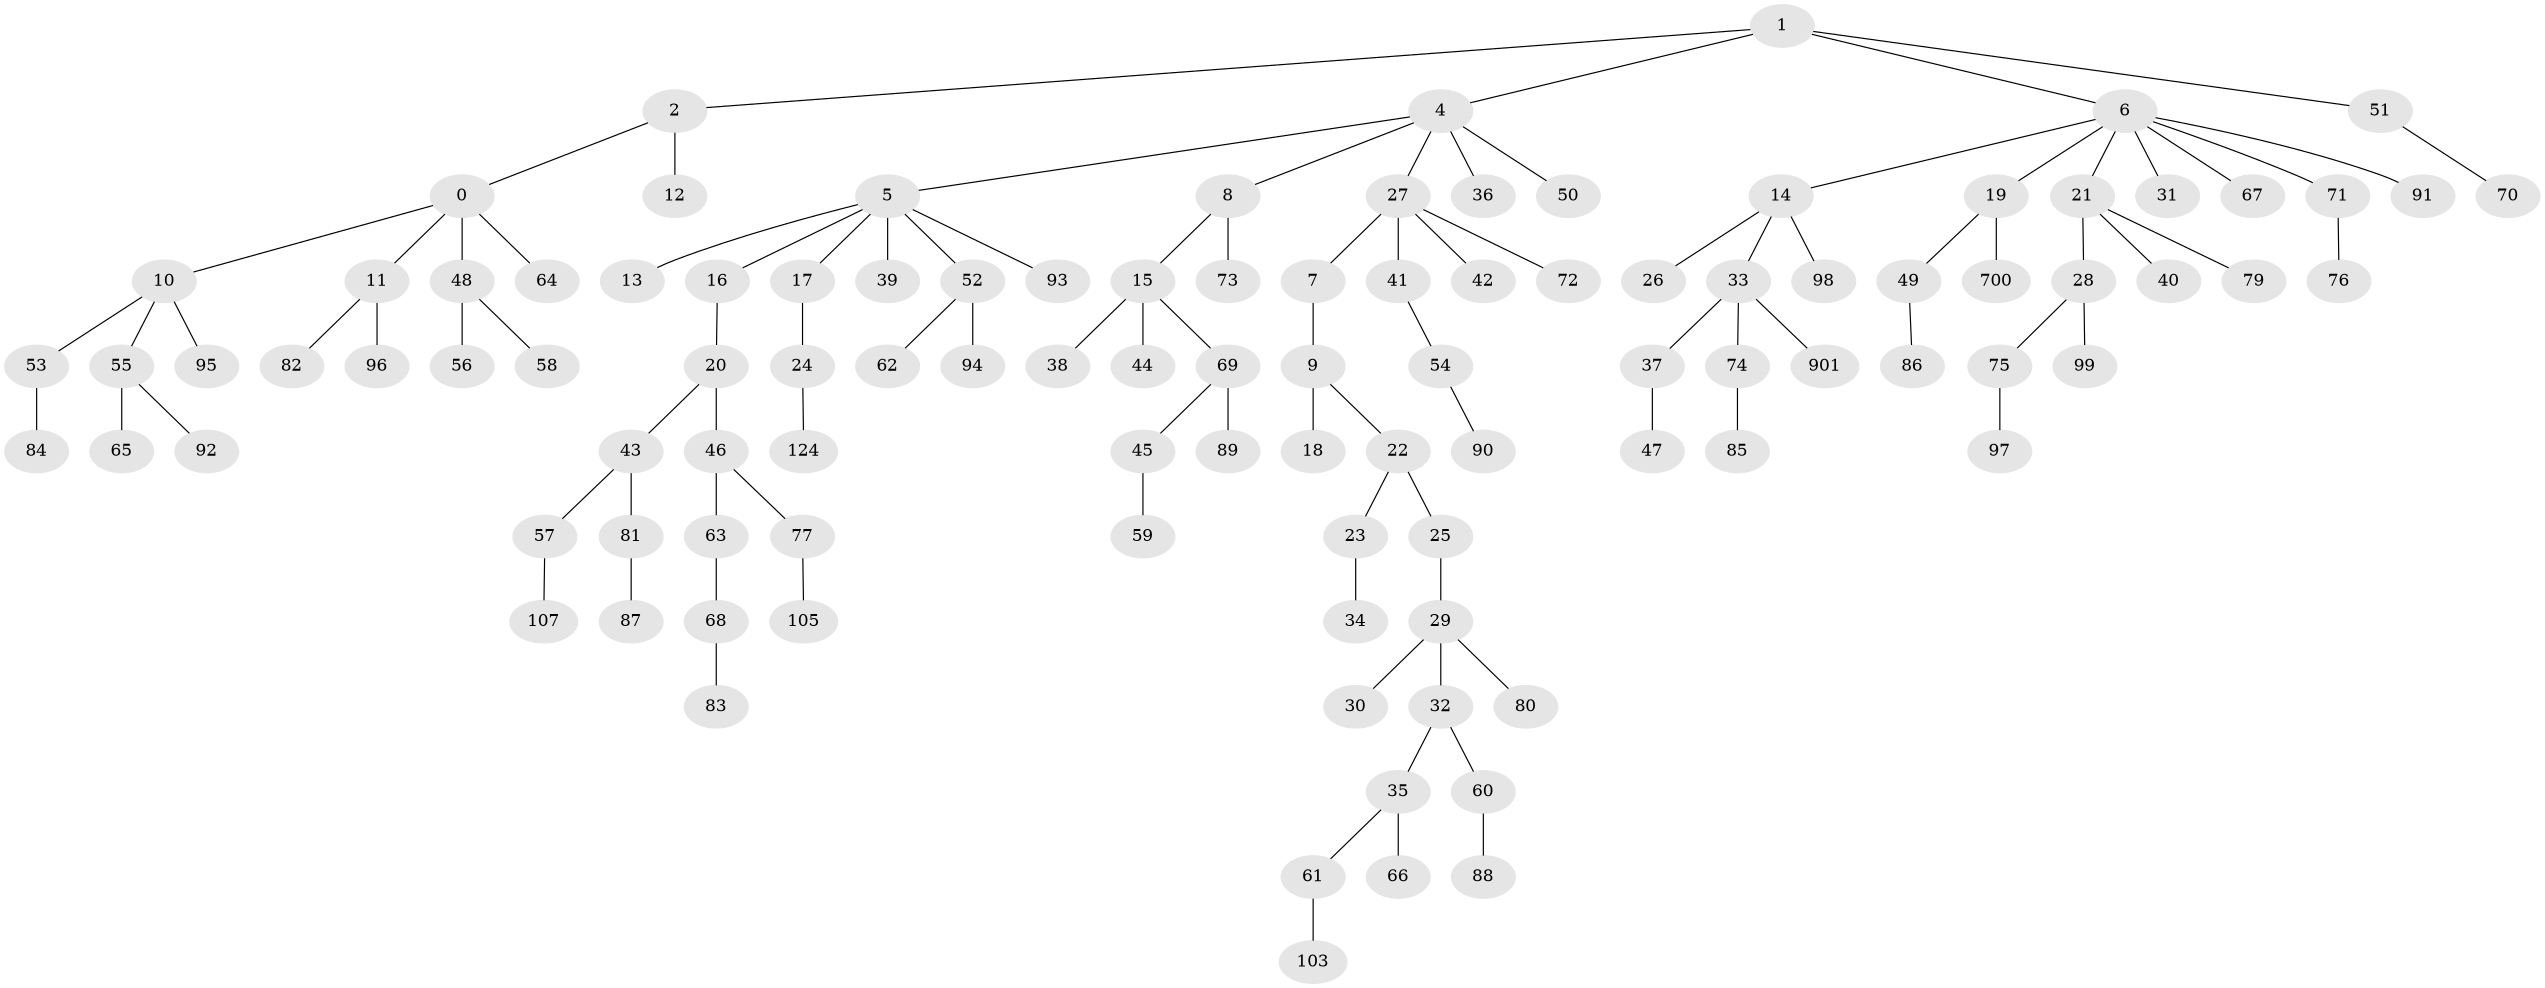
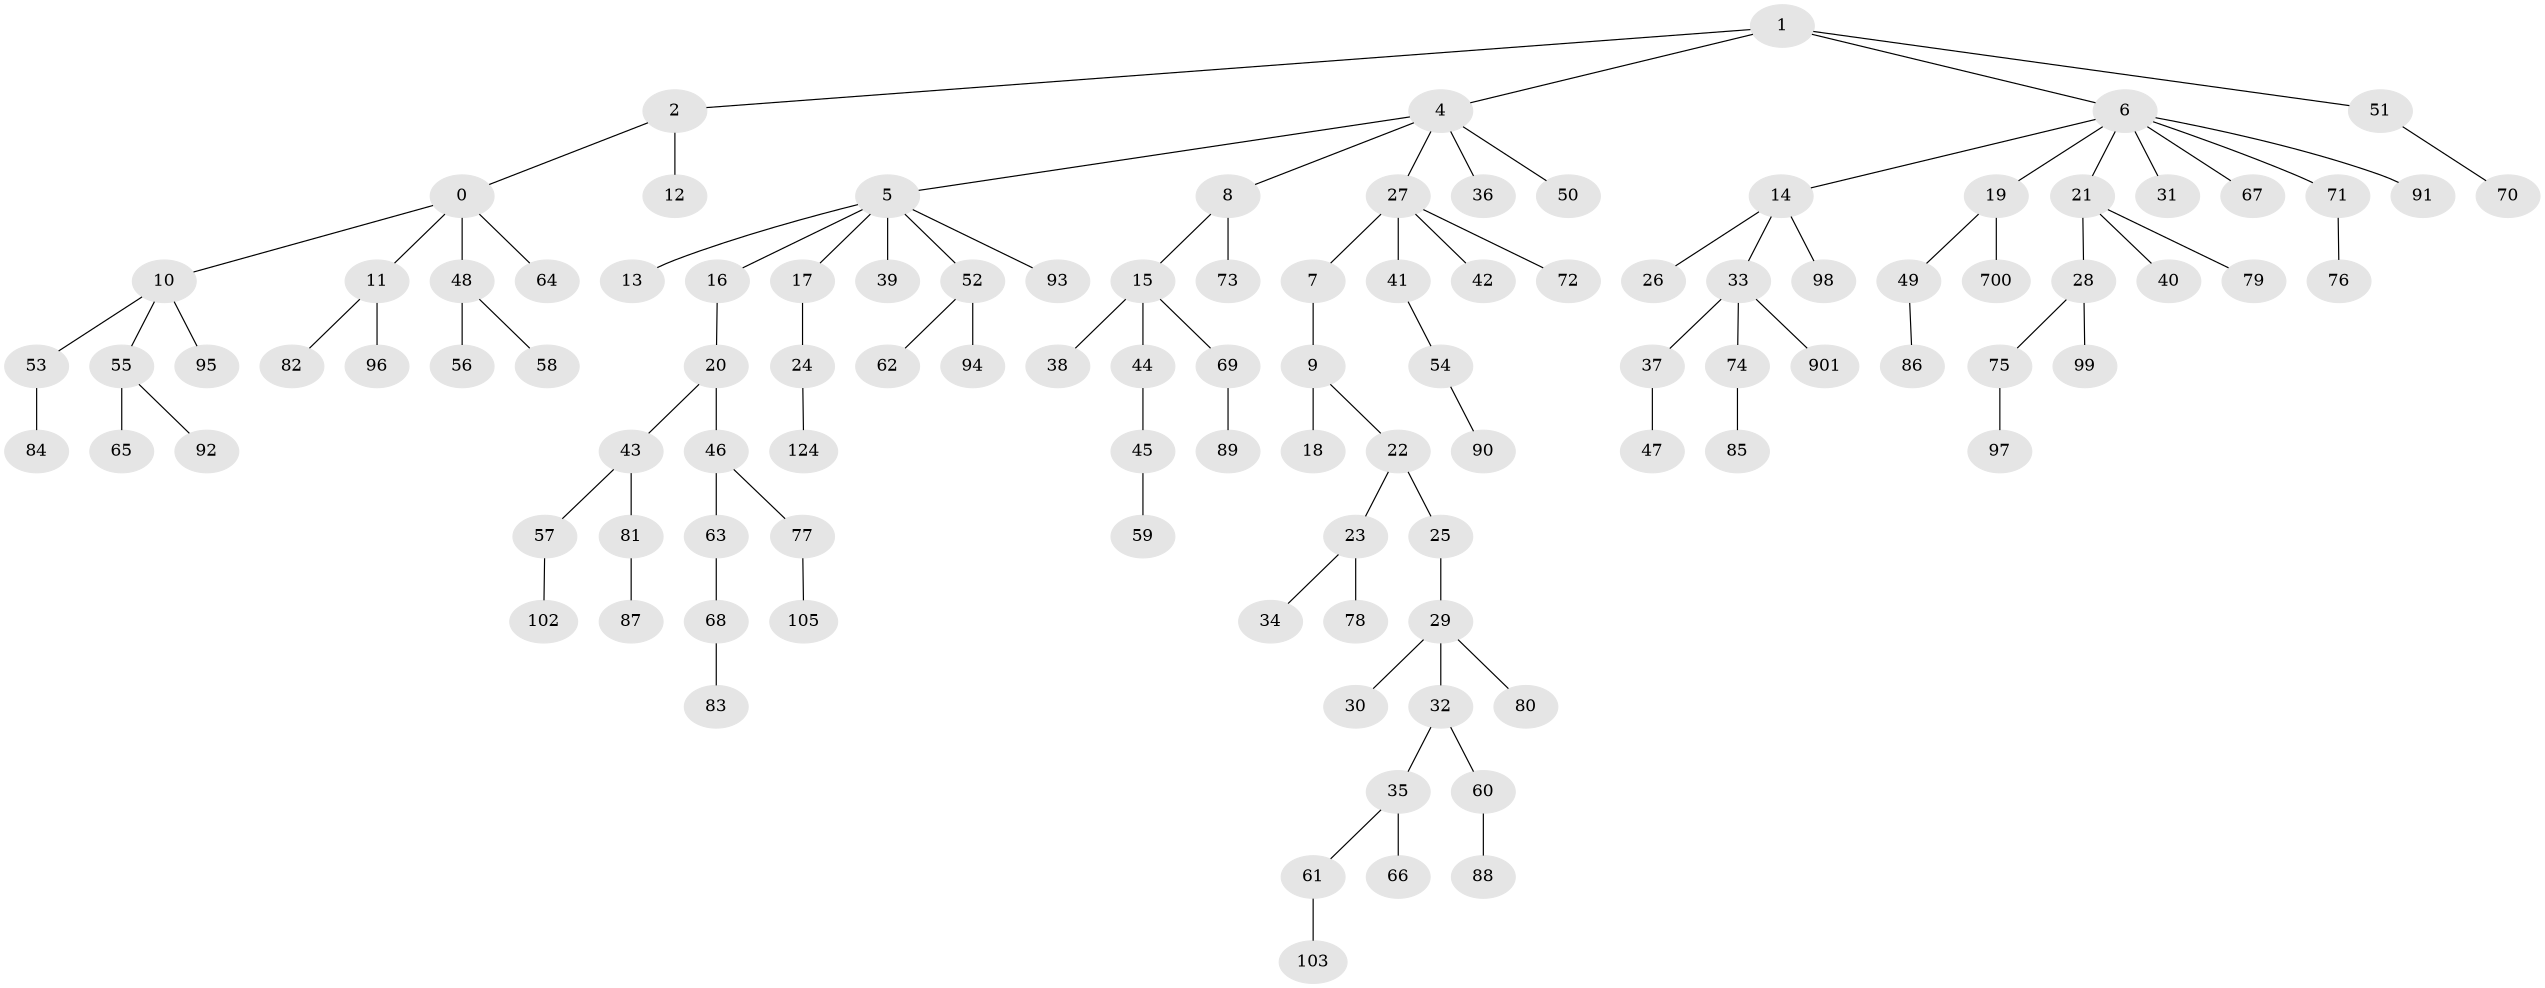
(1186, 409) -> (1143, 409)
(544, 622) -> (544, 622)
none -> (1356, 622)
